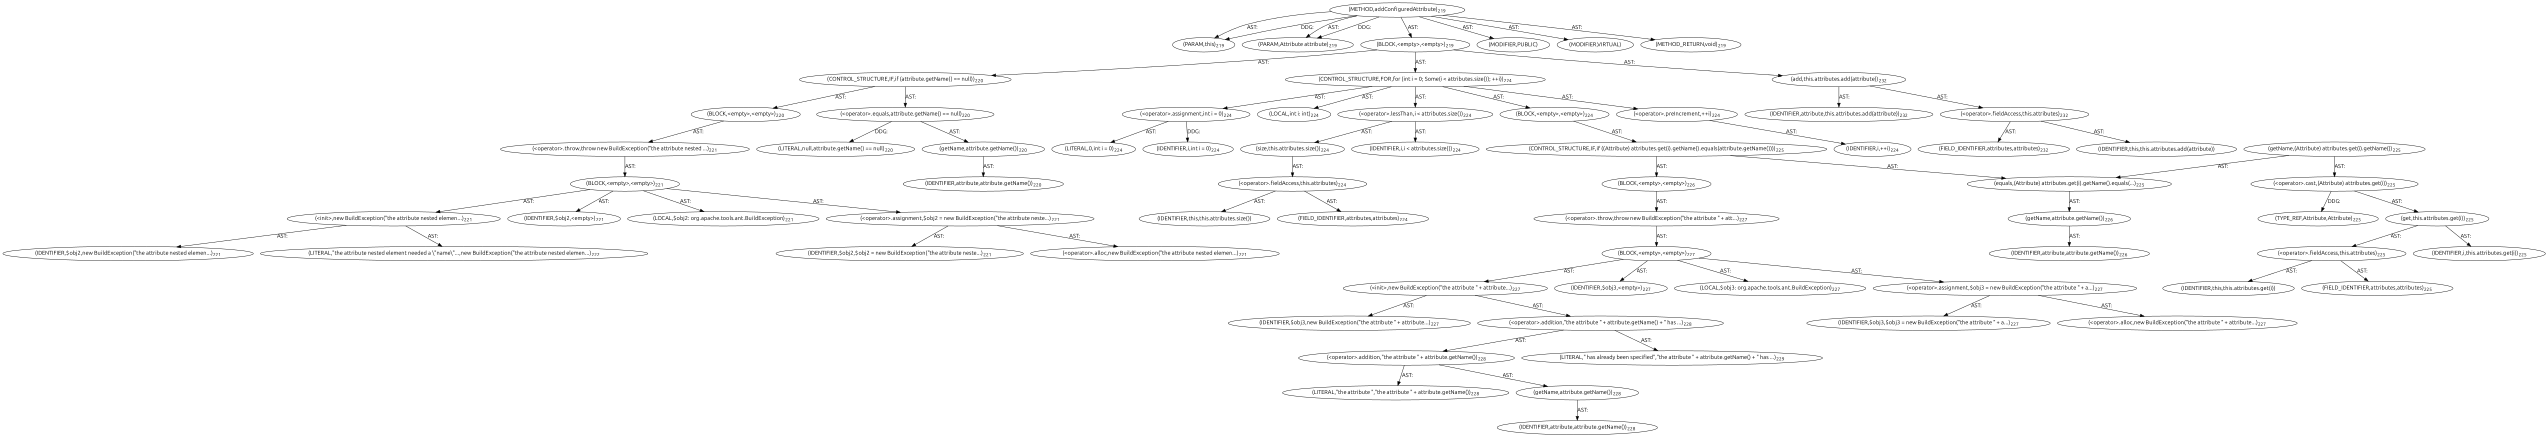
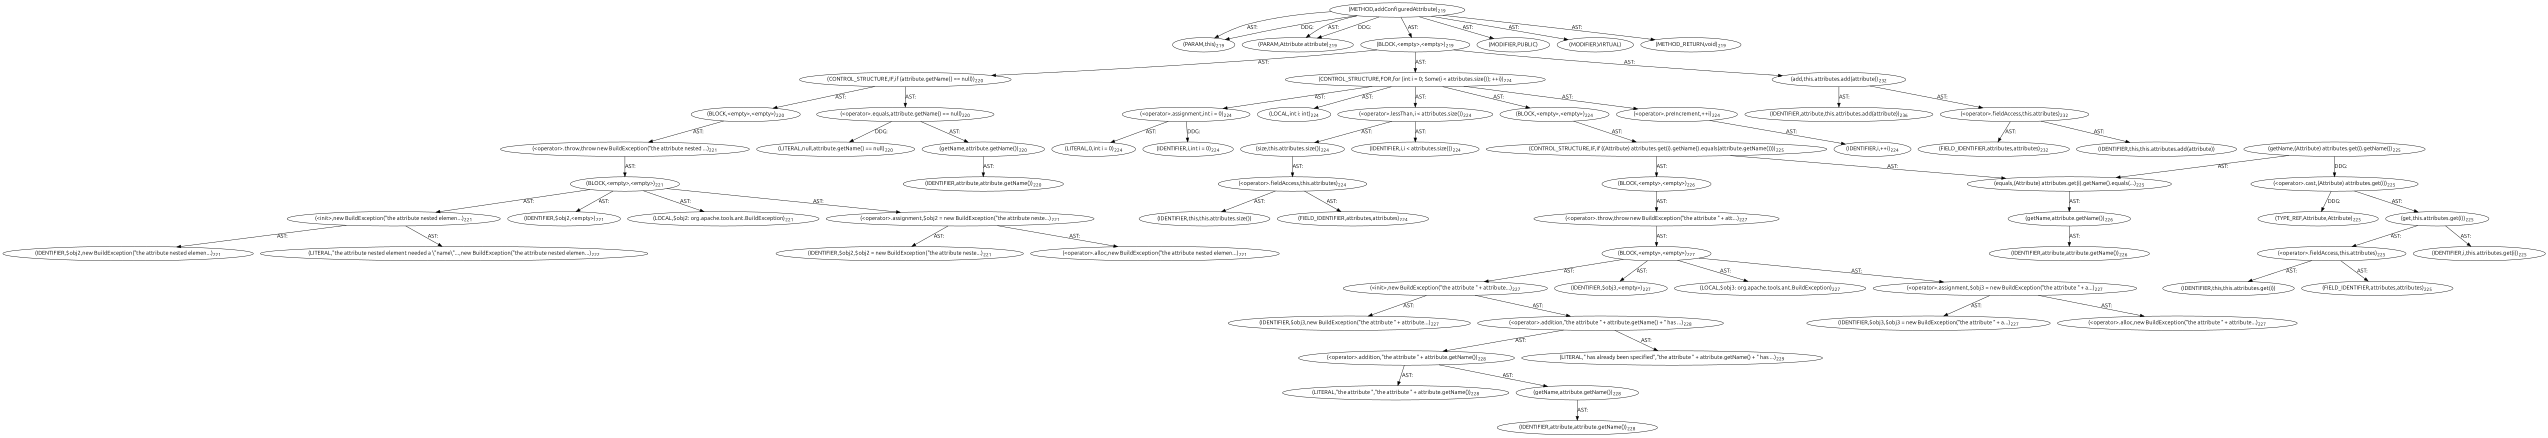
(1904, 114) -> (1904, 114)
(2341, 167) -> (2342, 167)
